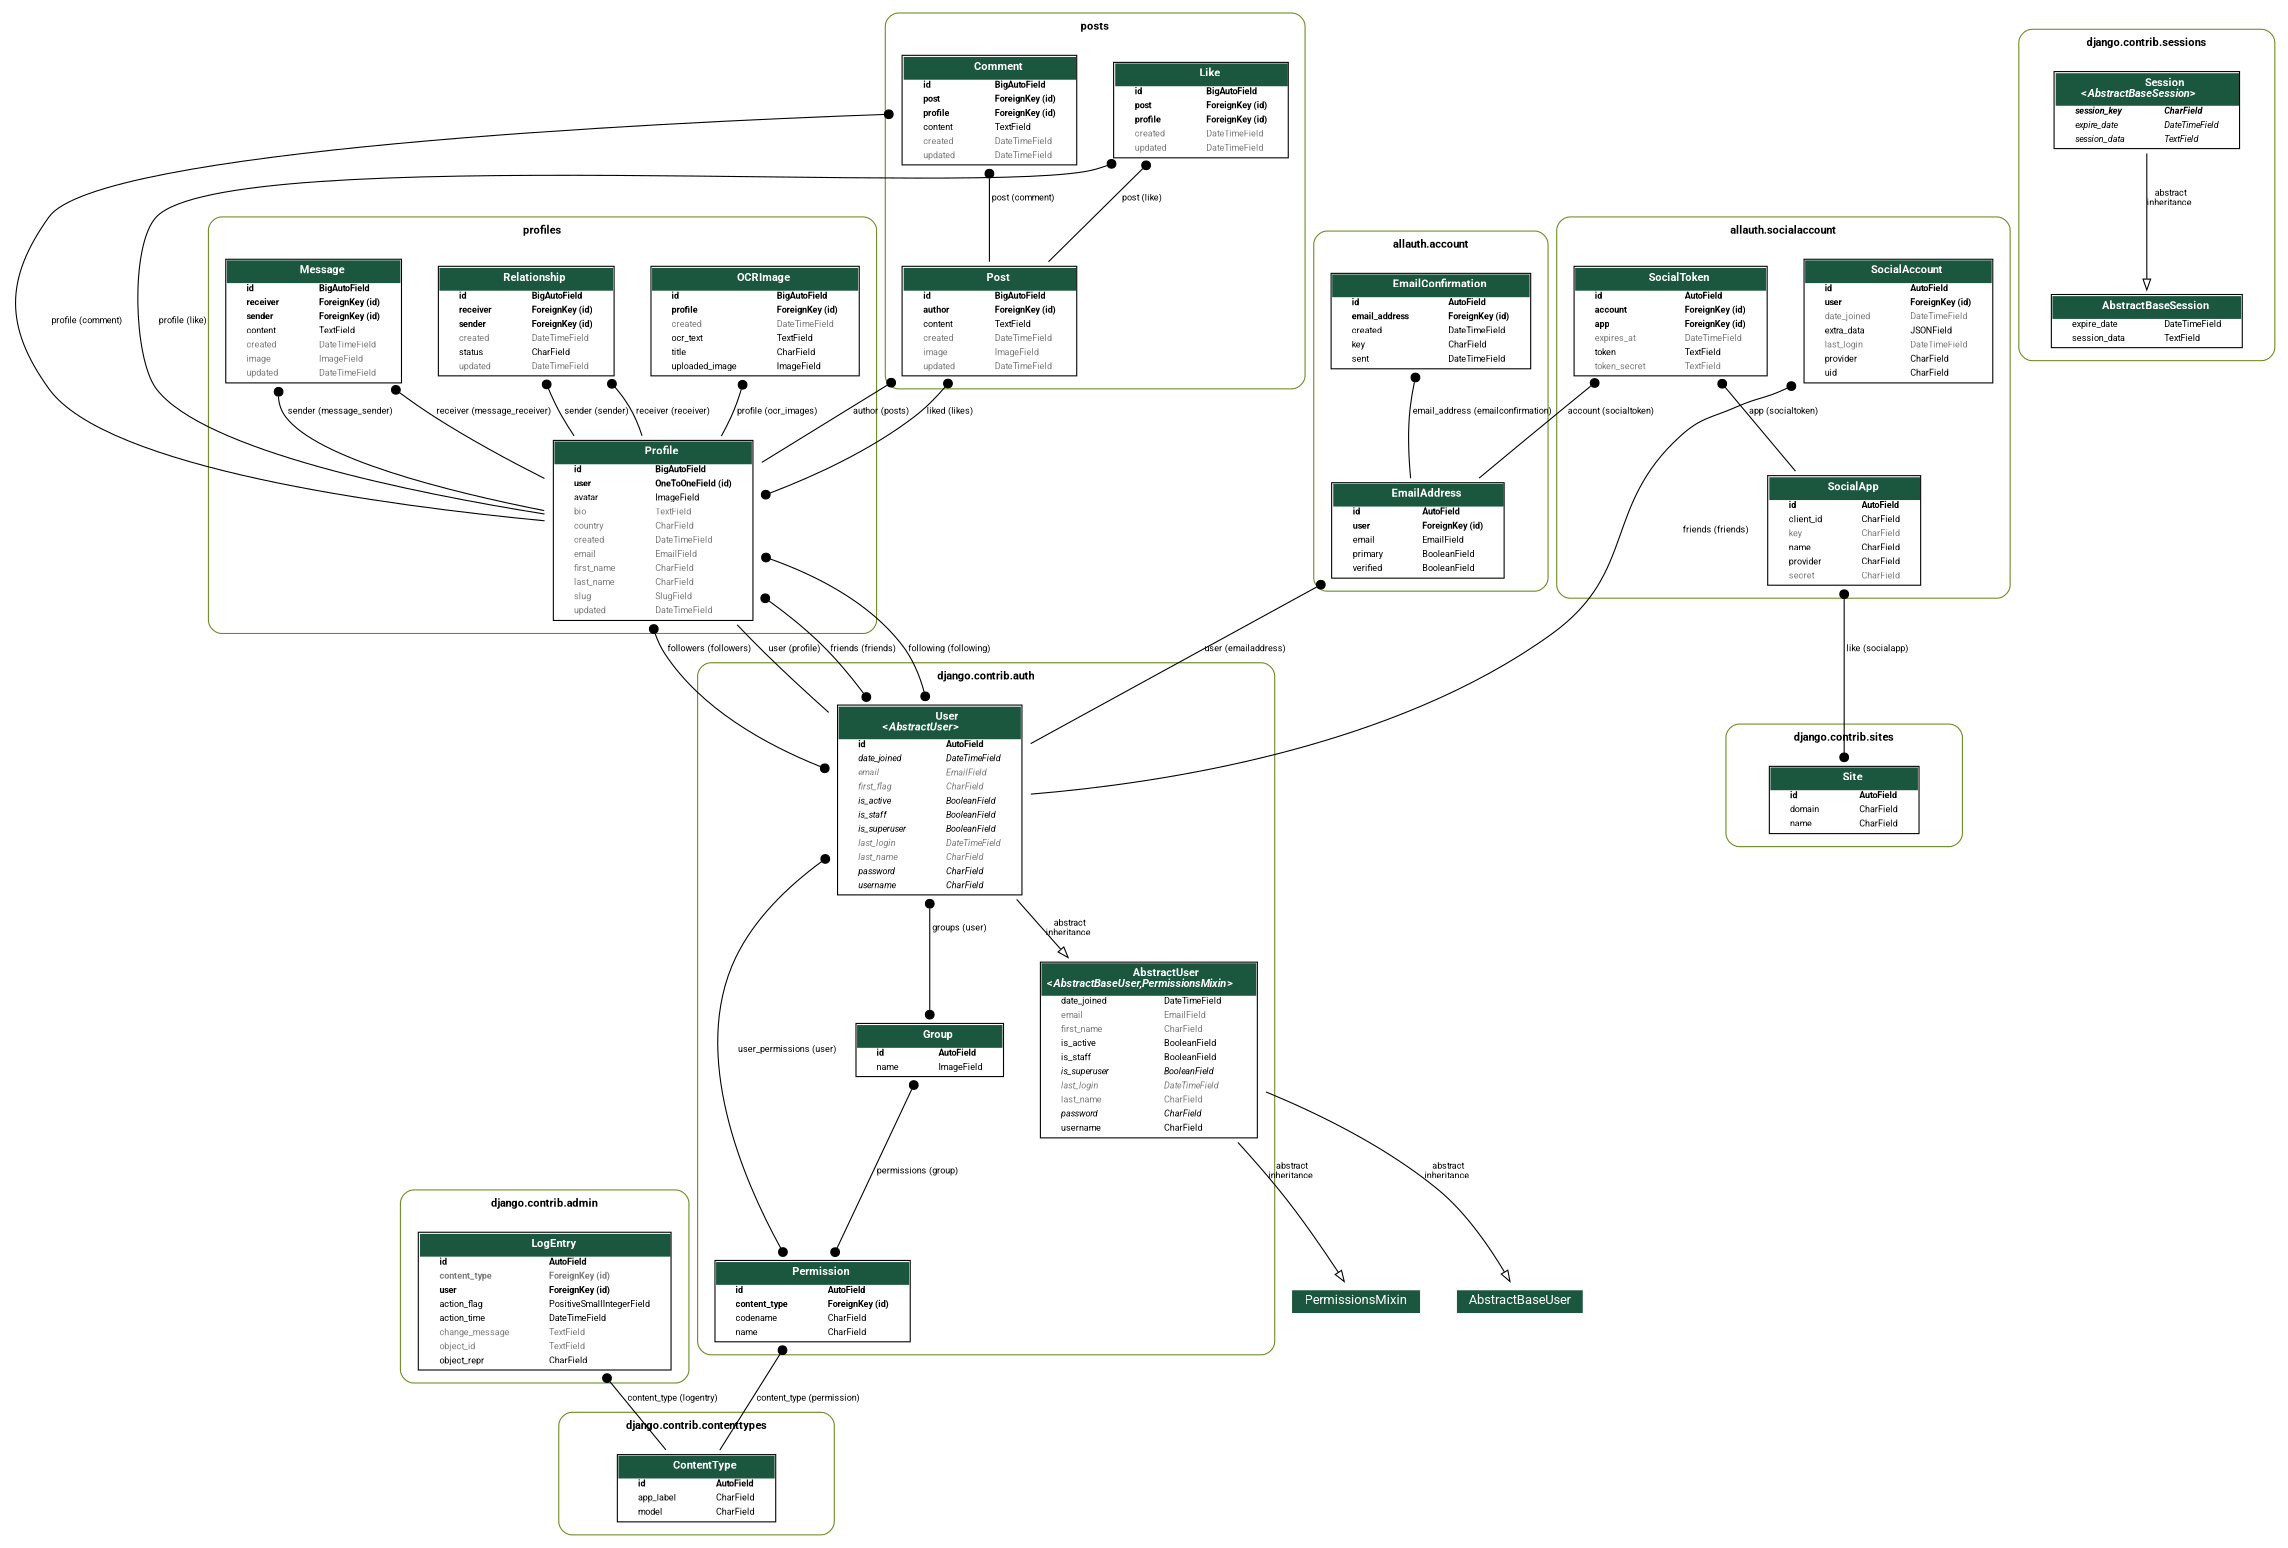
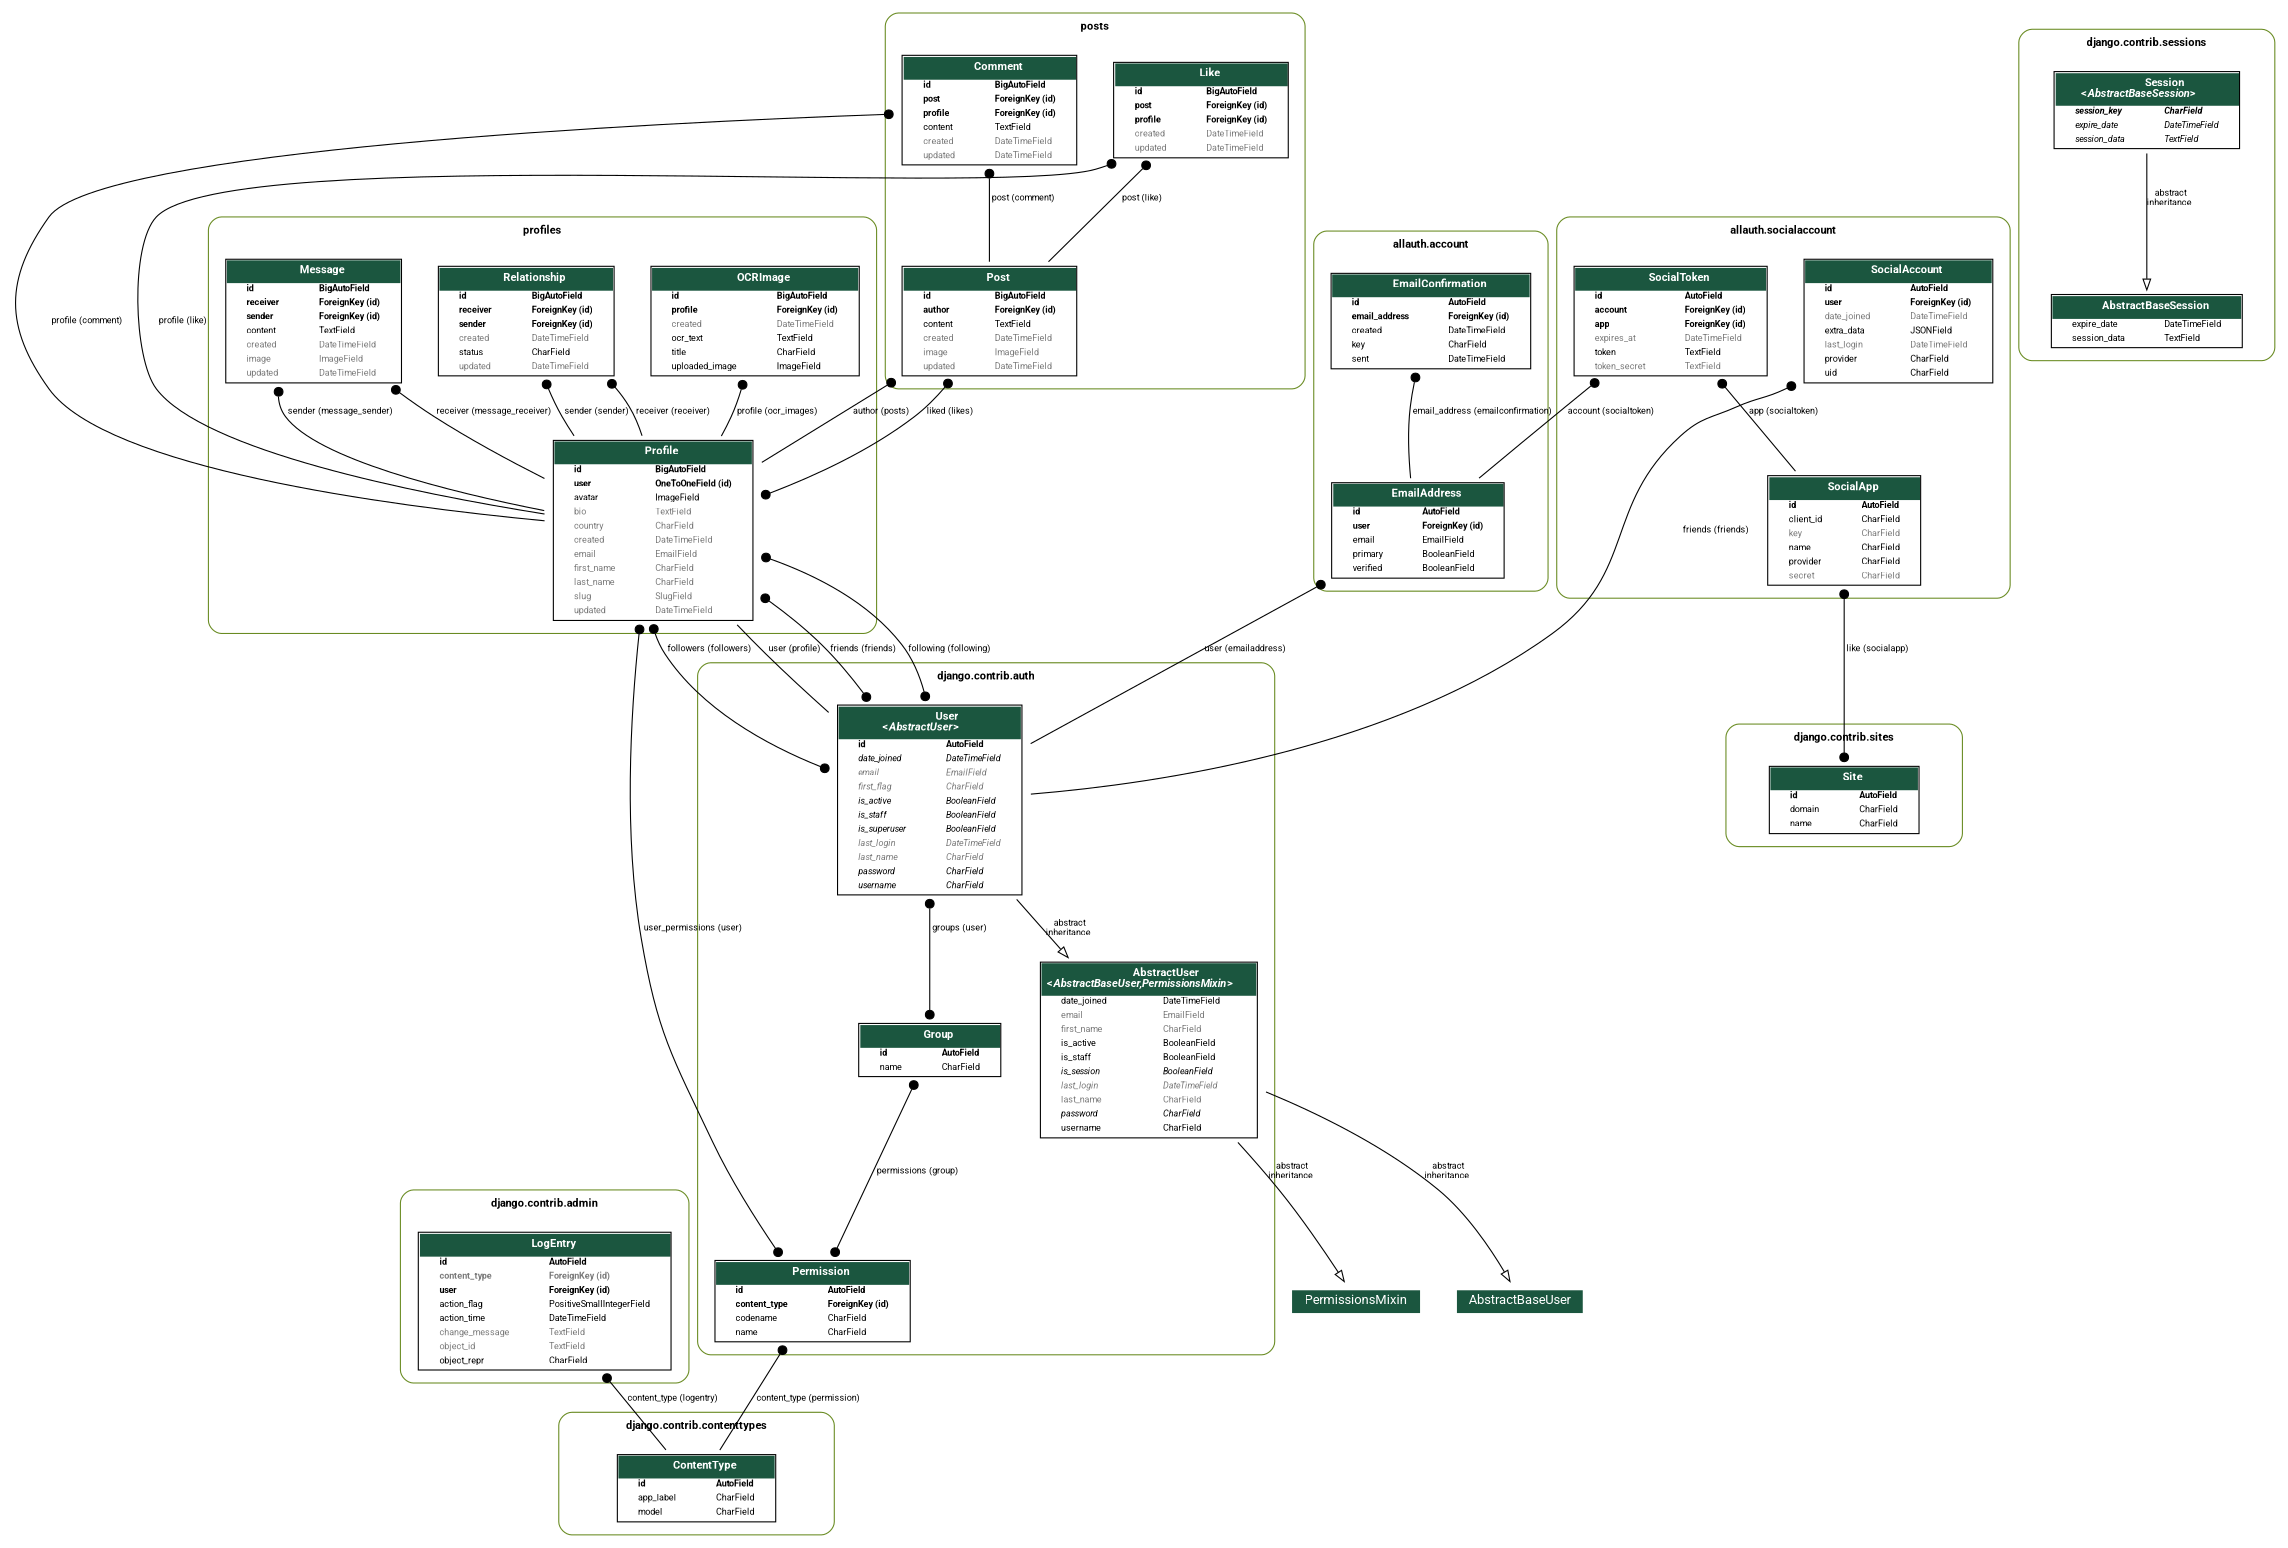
(718, 1042) -> (644, 956)
(961, 1067) -> (961, 1067)
(1085, 1072) -> (1081, 1072)
